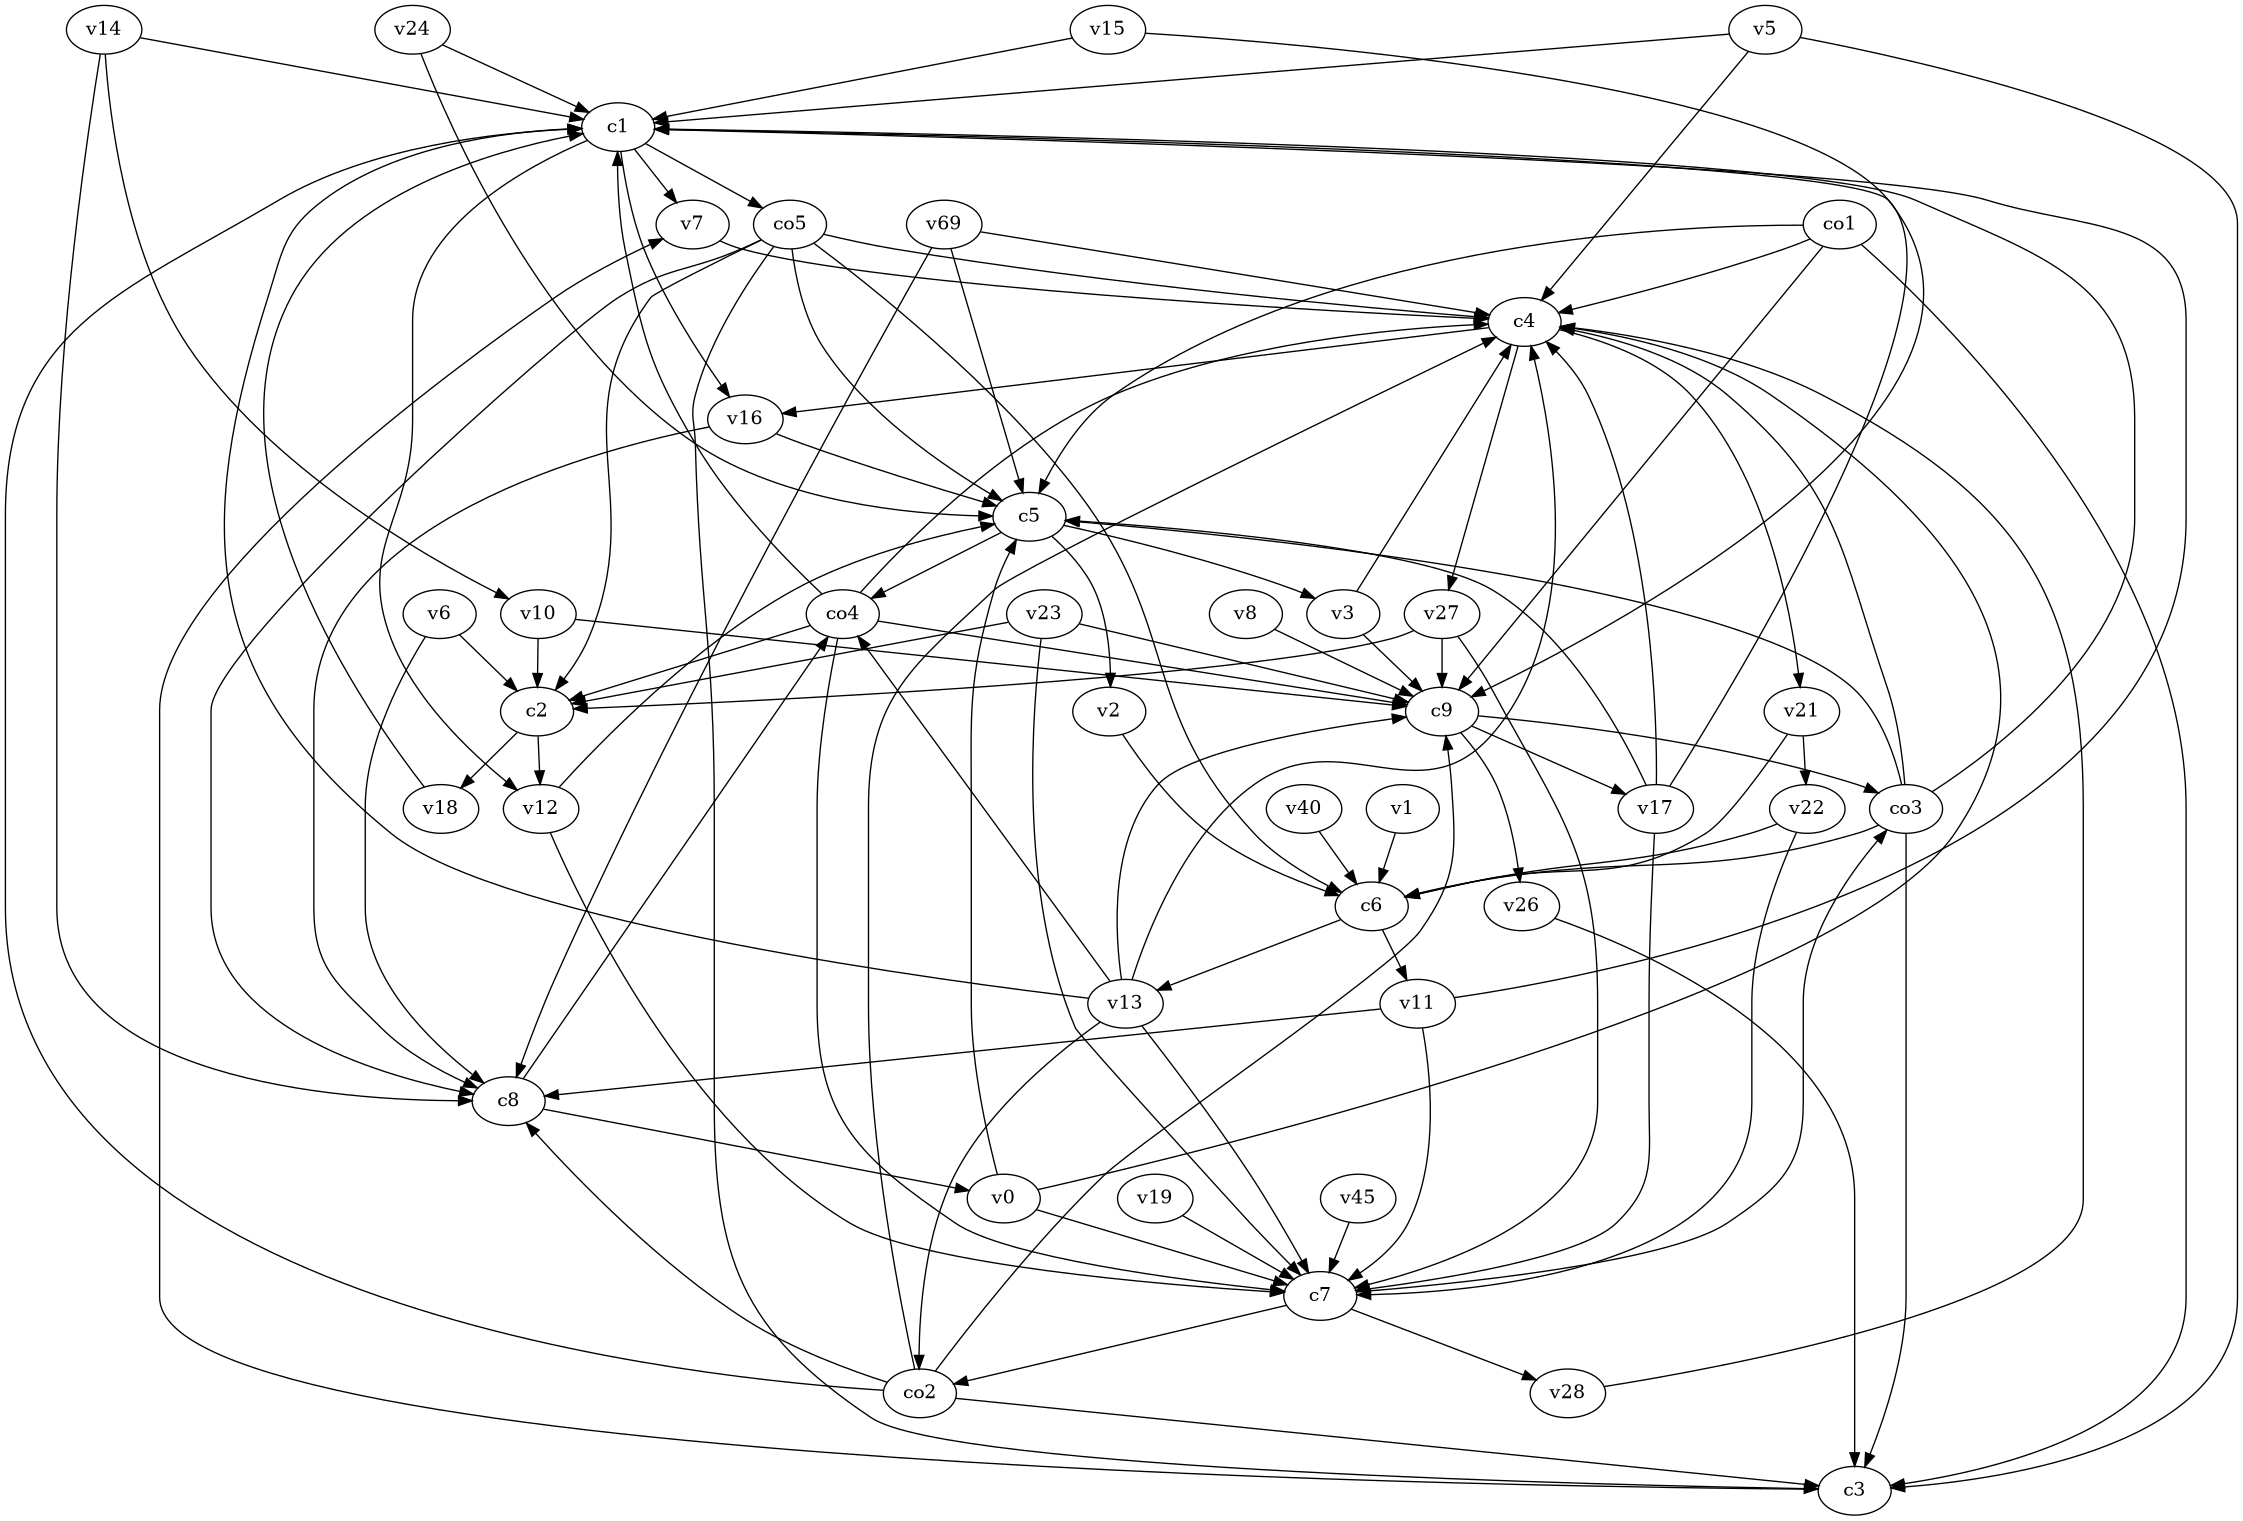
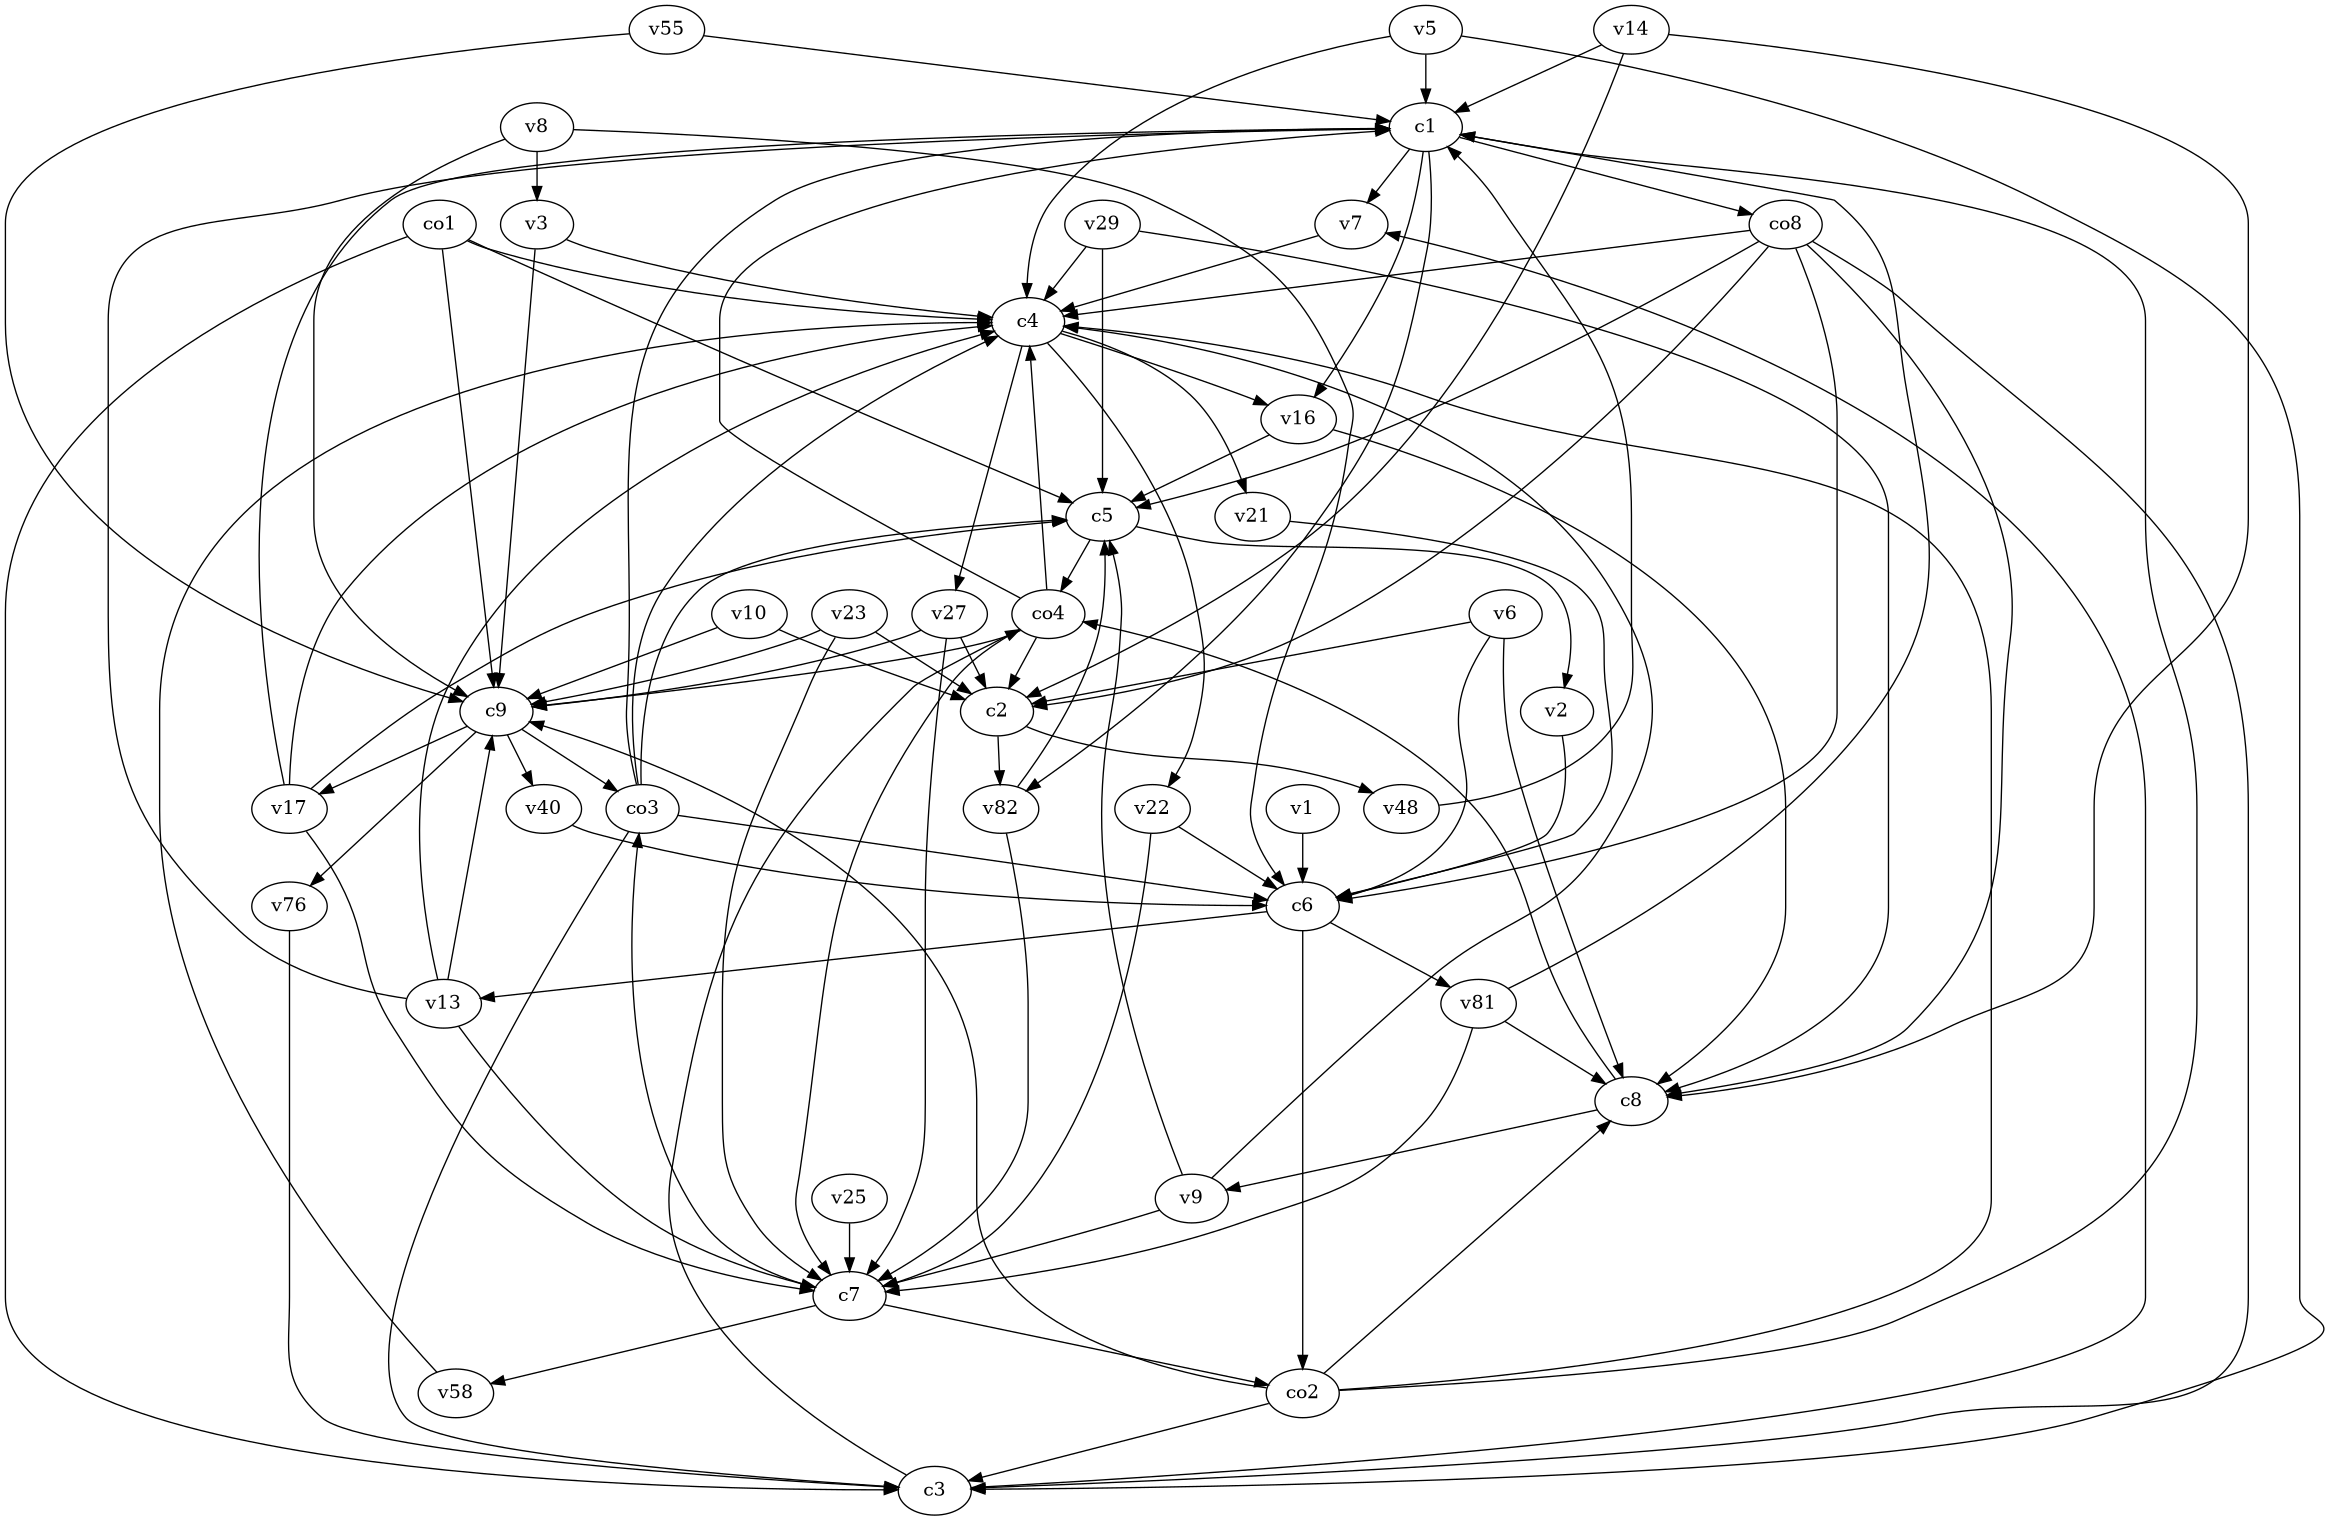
(413, 30) -> none
(1108, 30) -> (667, 30)
(790, 225) -> (1786, 225)
(944, 225) -> (1103, 225)
none -> (1211, 230)
(216, 383) -> (1405, 441)
(1184, 555) -> (537, 178)
none -> (517, 754)
(1804, 754) -> (1183, 554)
none -> (1466, 784)
(441, 809) -> (1401, 809)
(541, 809) -> (1001, 809)
(988, 814) -> (695, 1046)
(1522, 906) -> (289, 906)
(1418, 1004) -> (1479, 1004)
(962, 1163) -> (1303, 1143)
(1004, 1199) -> (1192, 1199)
(1155, 1199) -> none
(1358, 1199) -> (850, 1199)
(1568, 1393) -> (456, 1393)
